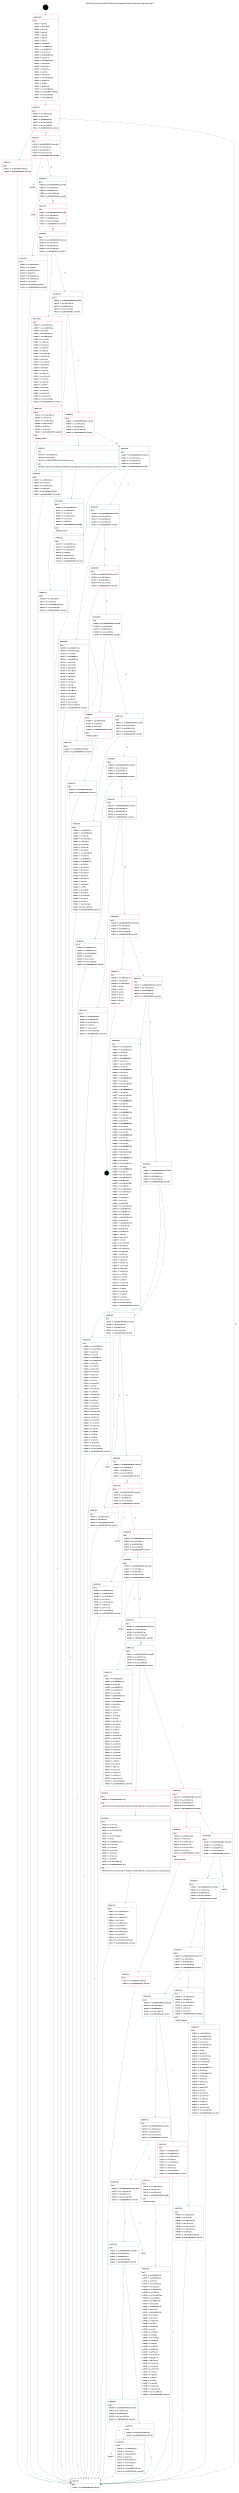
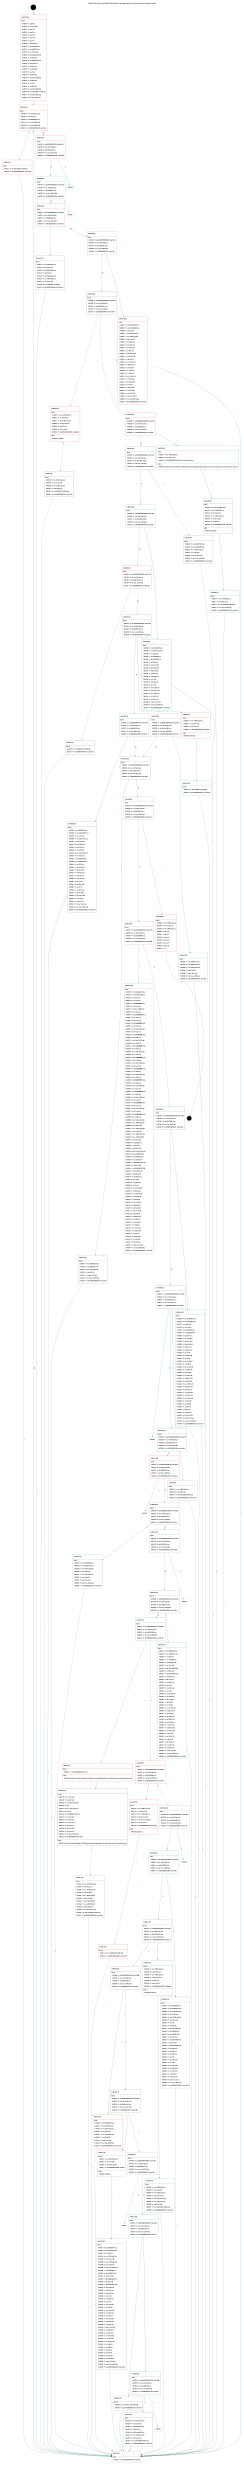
(125, 746) -> (135, 746)
